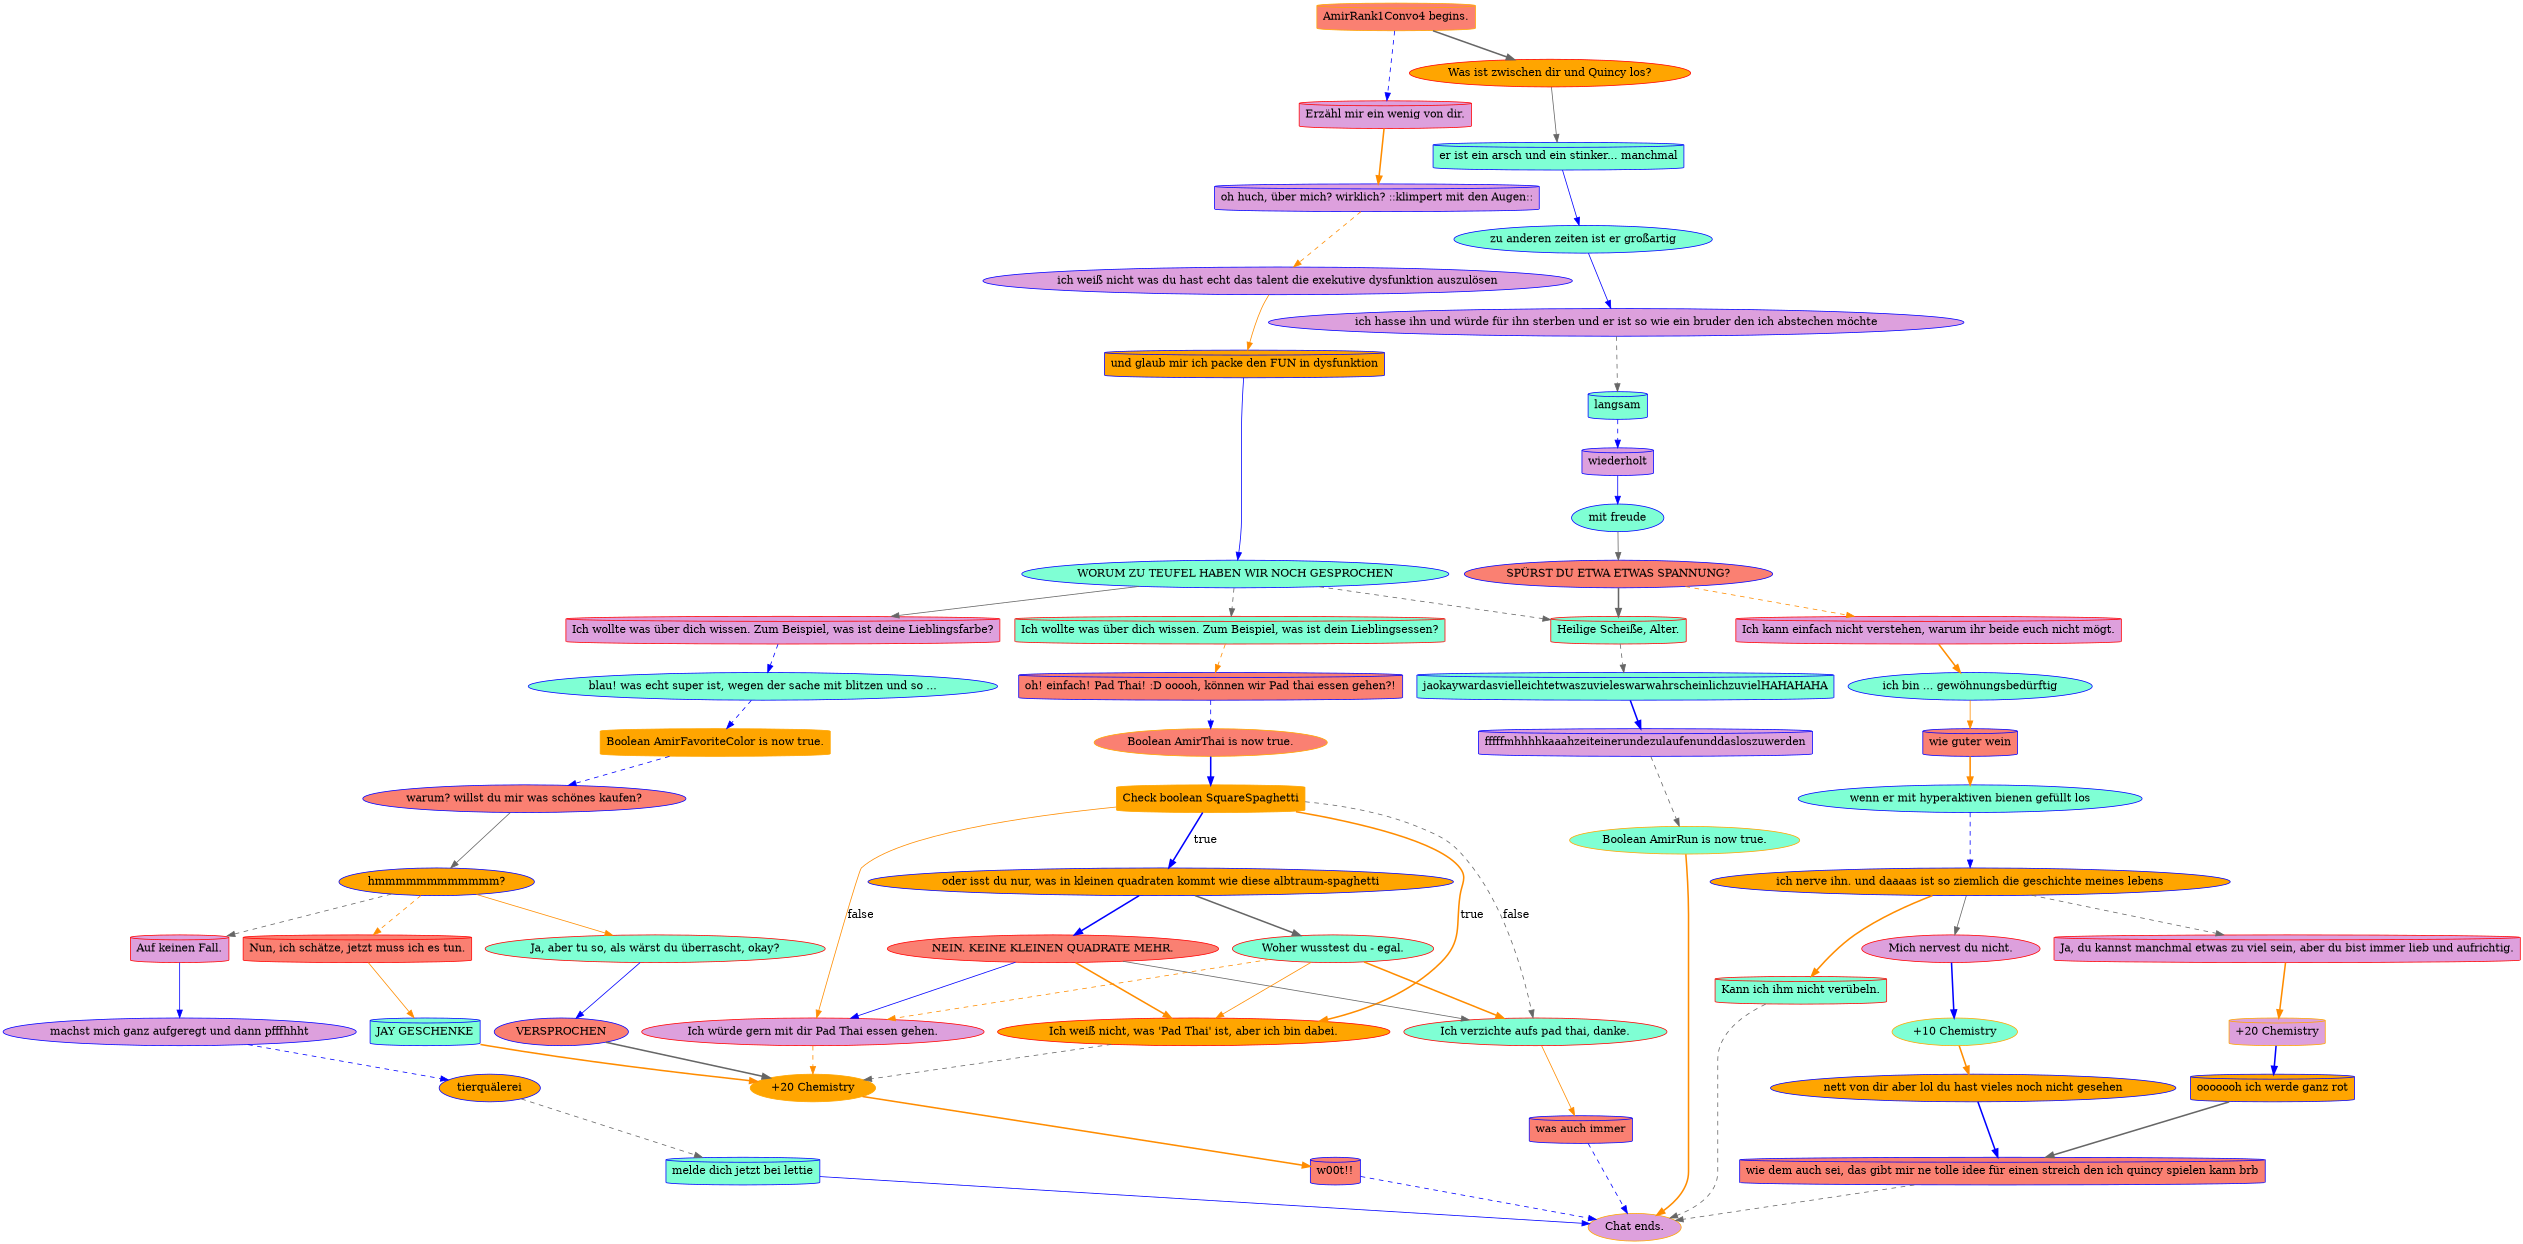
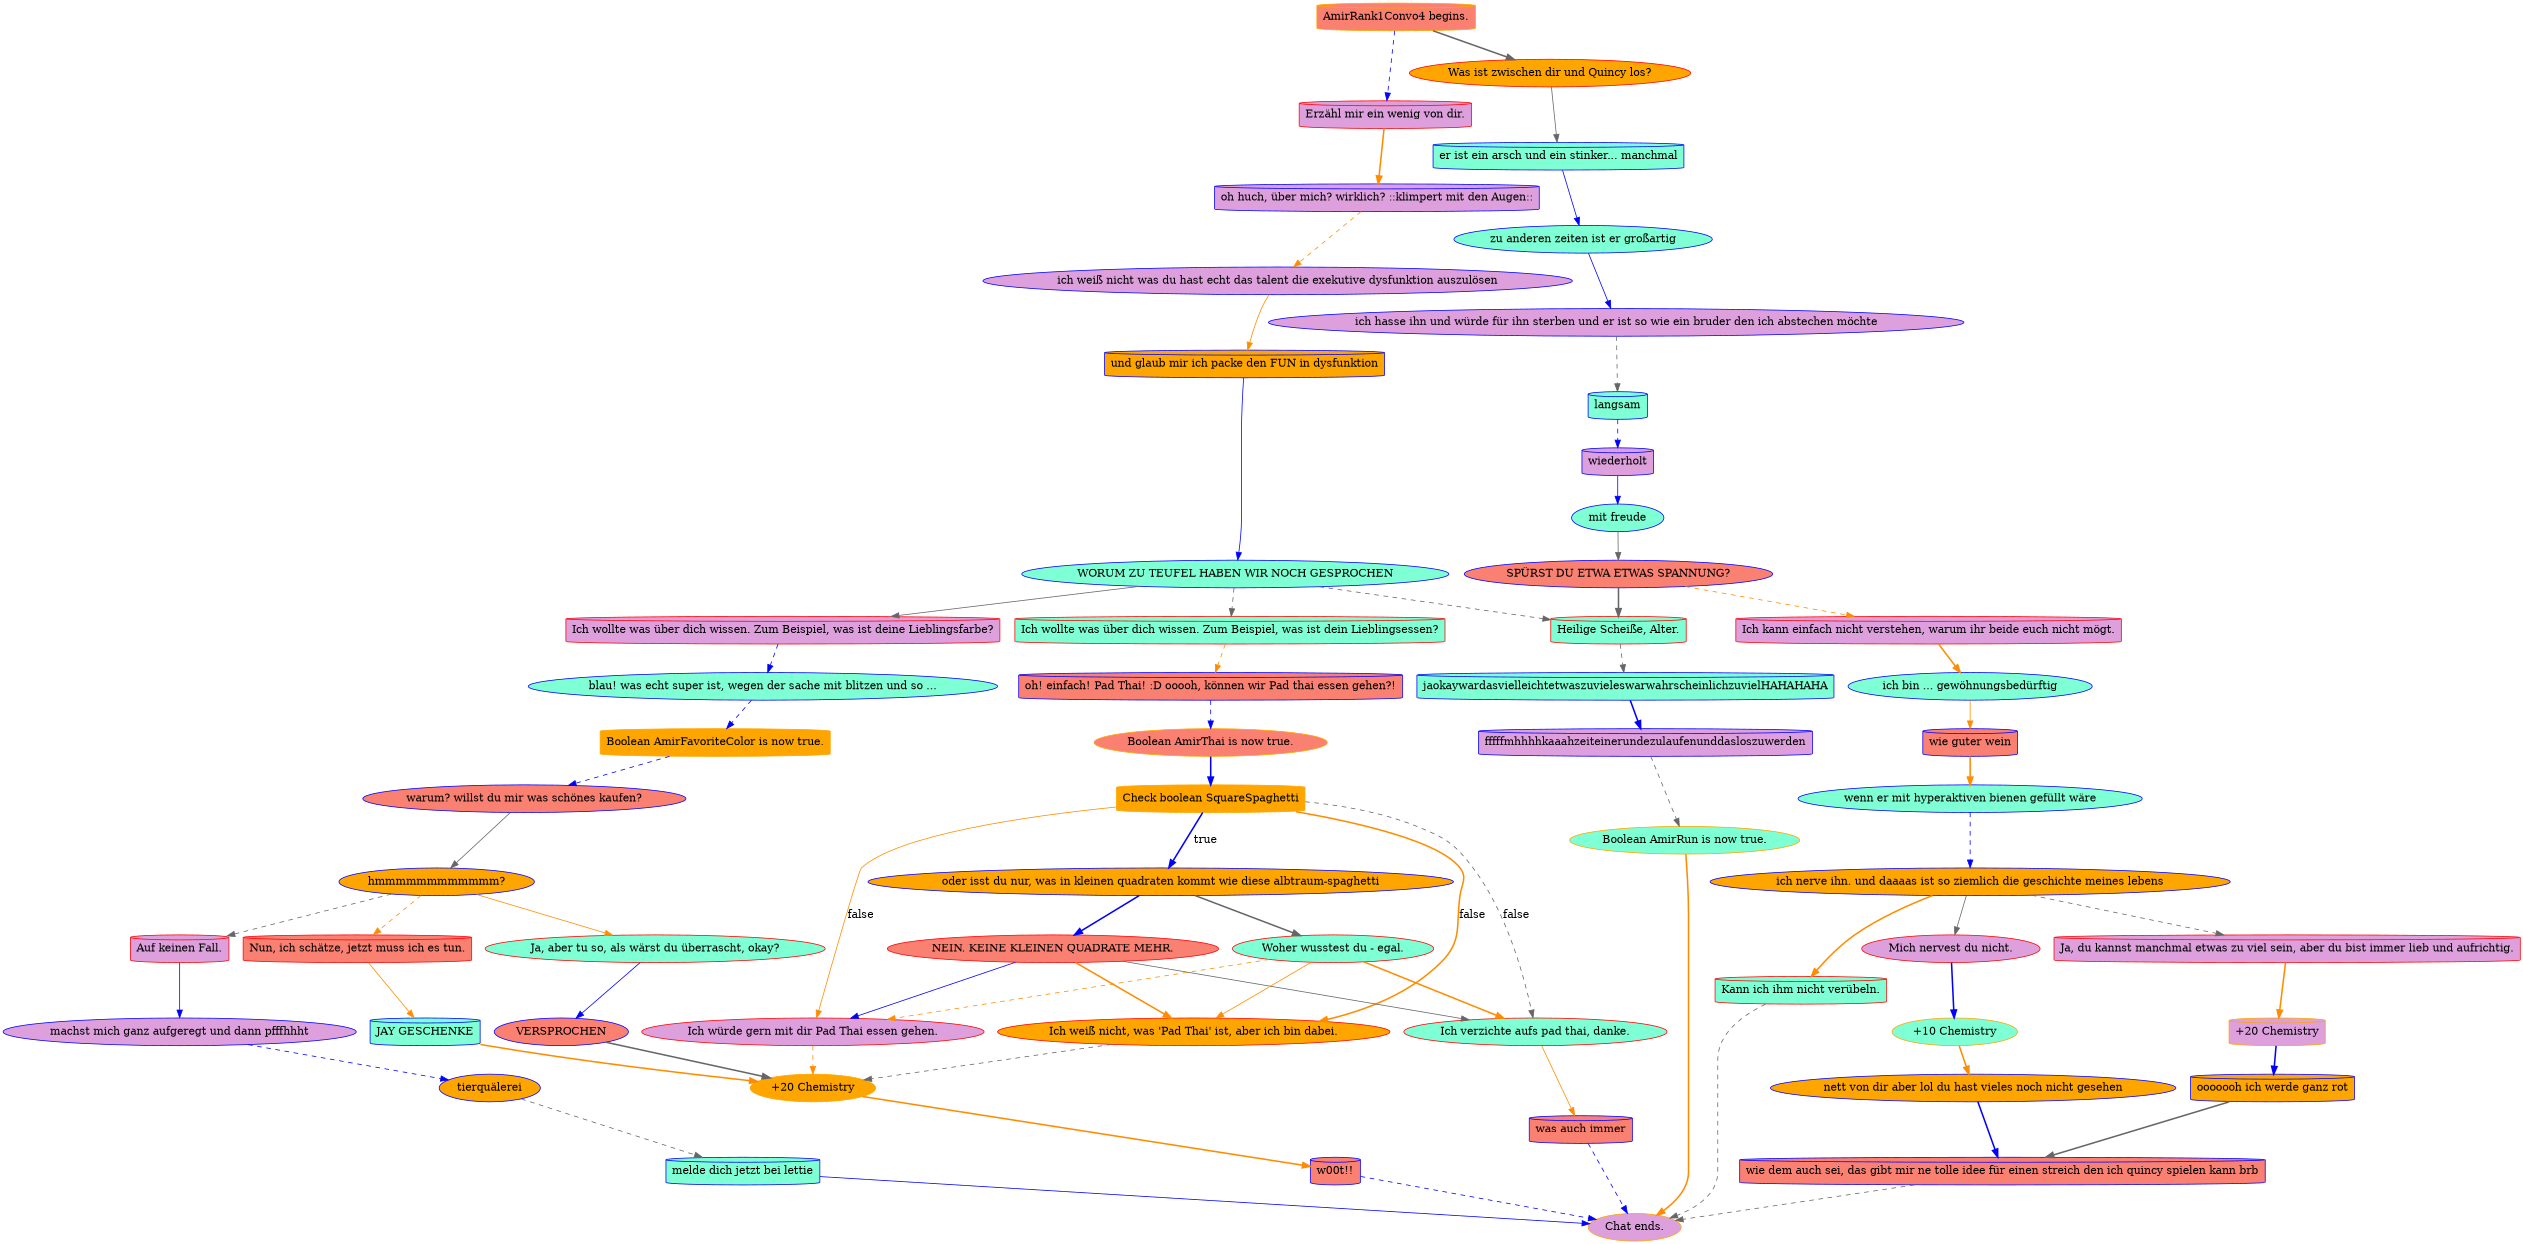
(1970, 799) -> (1970, 799)
(1472, 915) -> (1472, 915)
